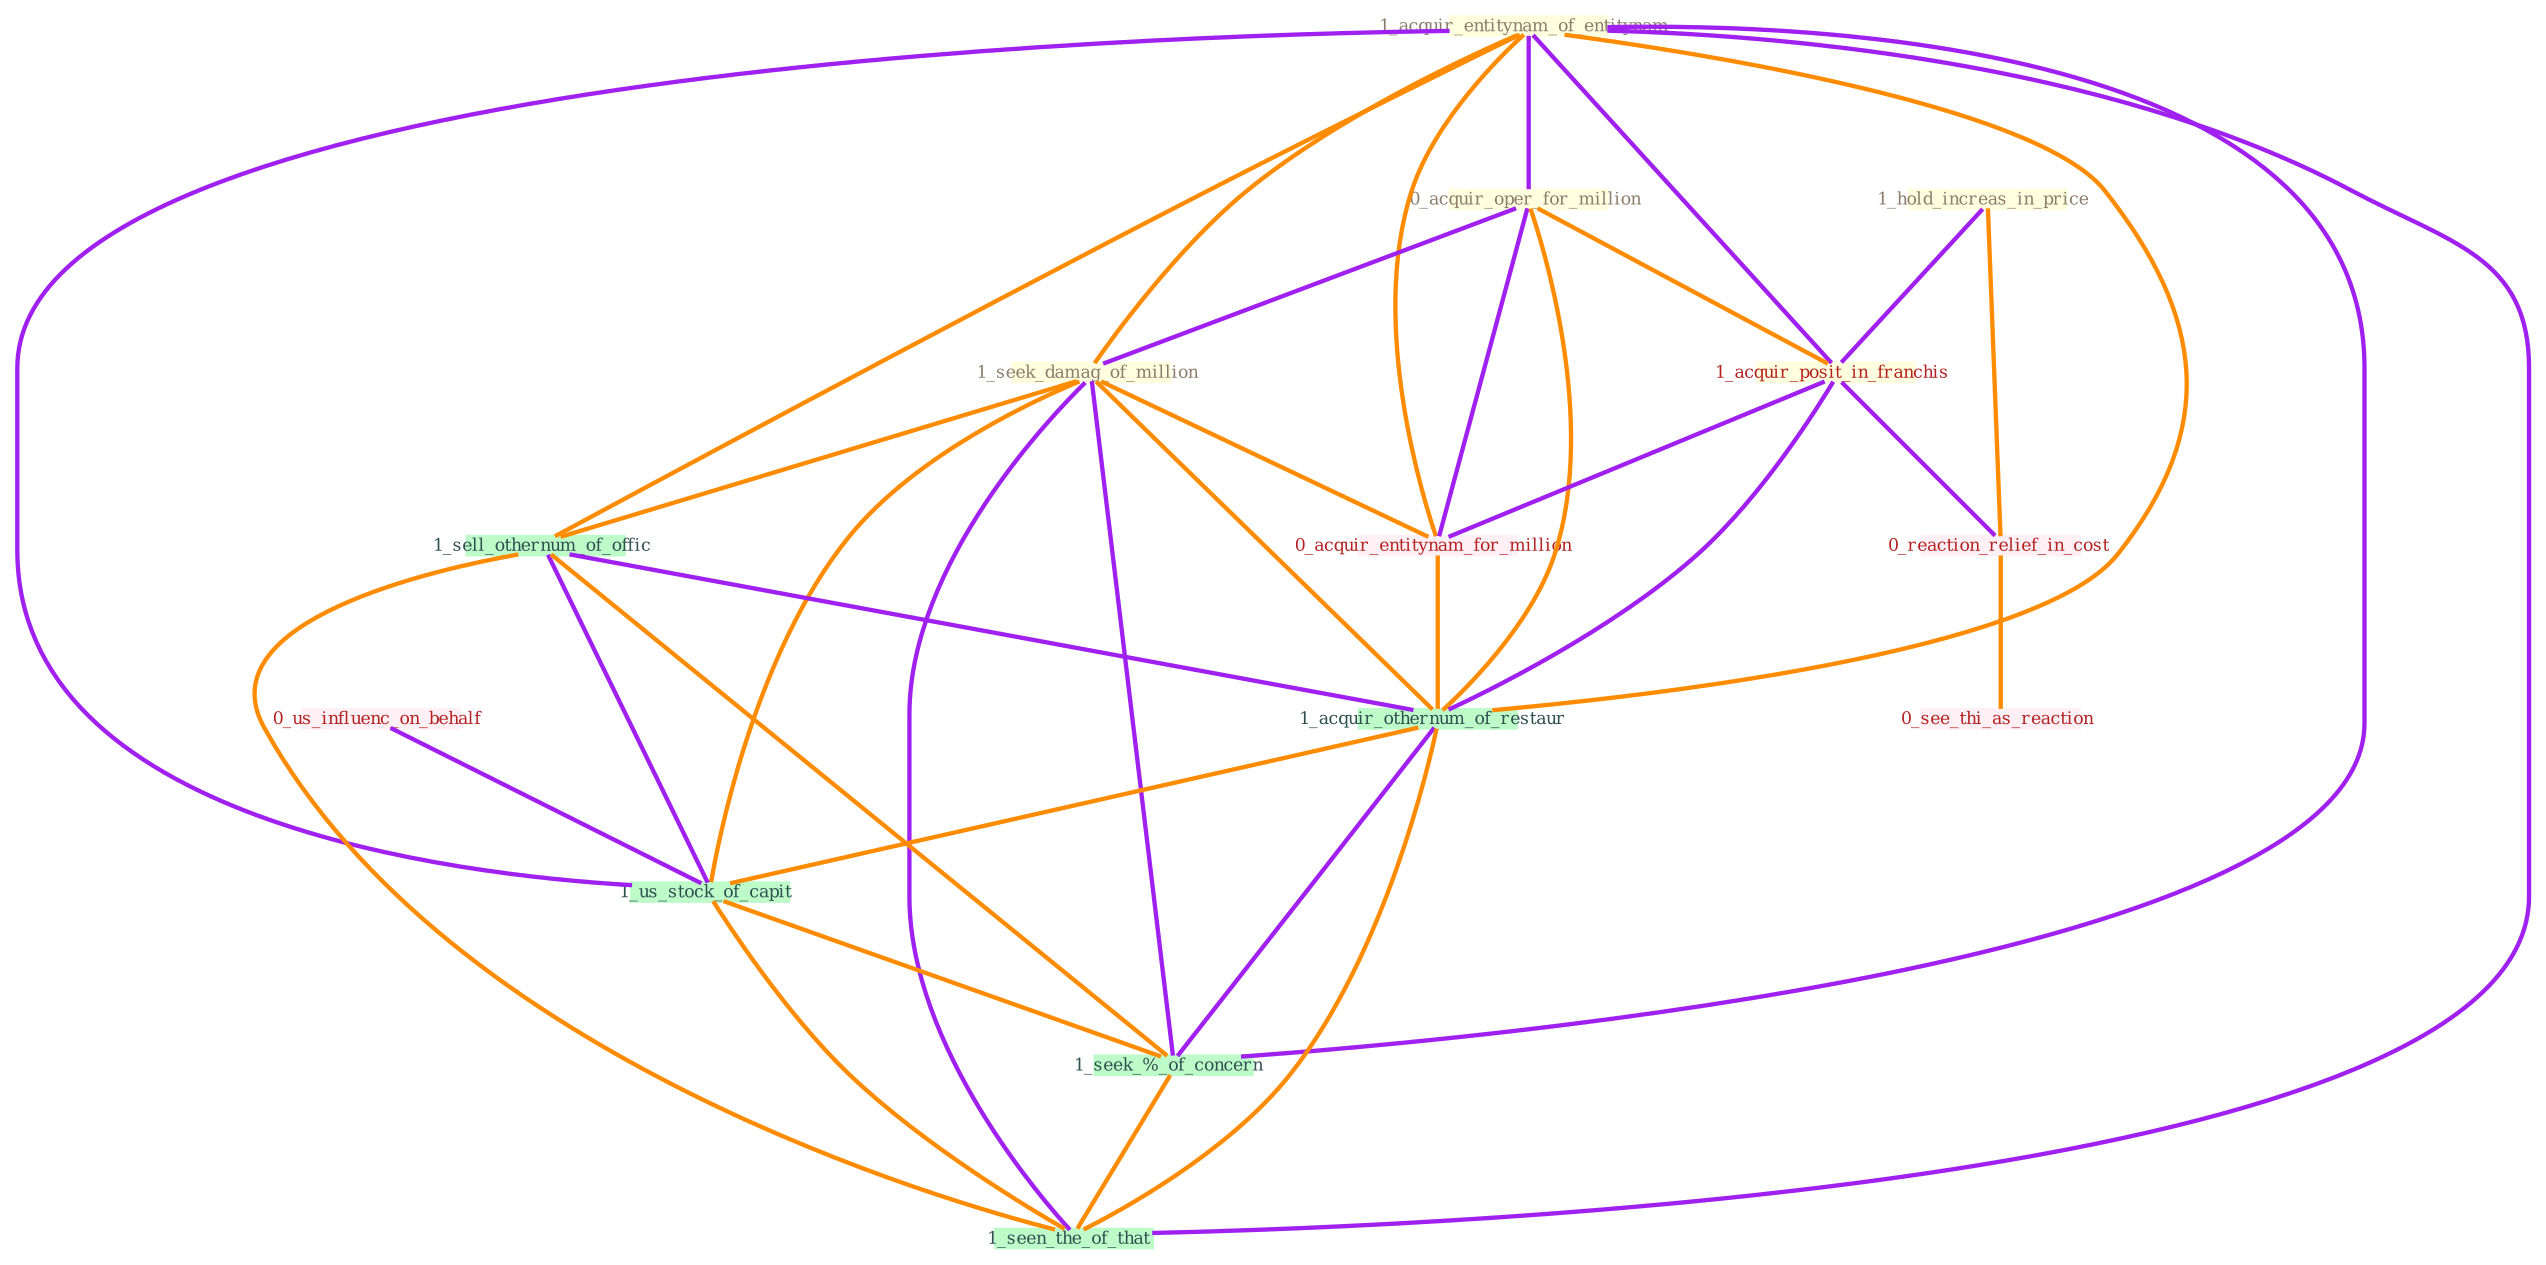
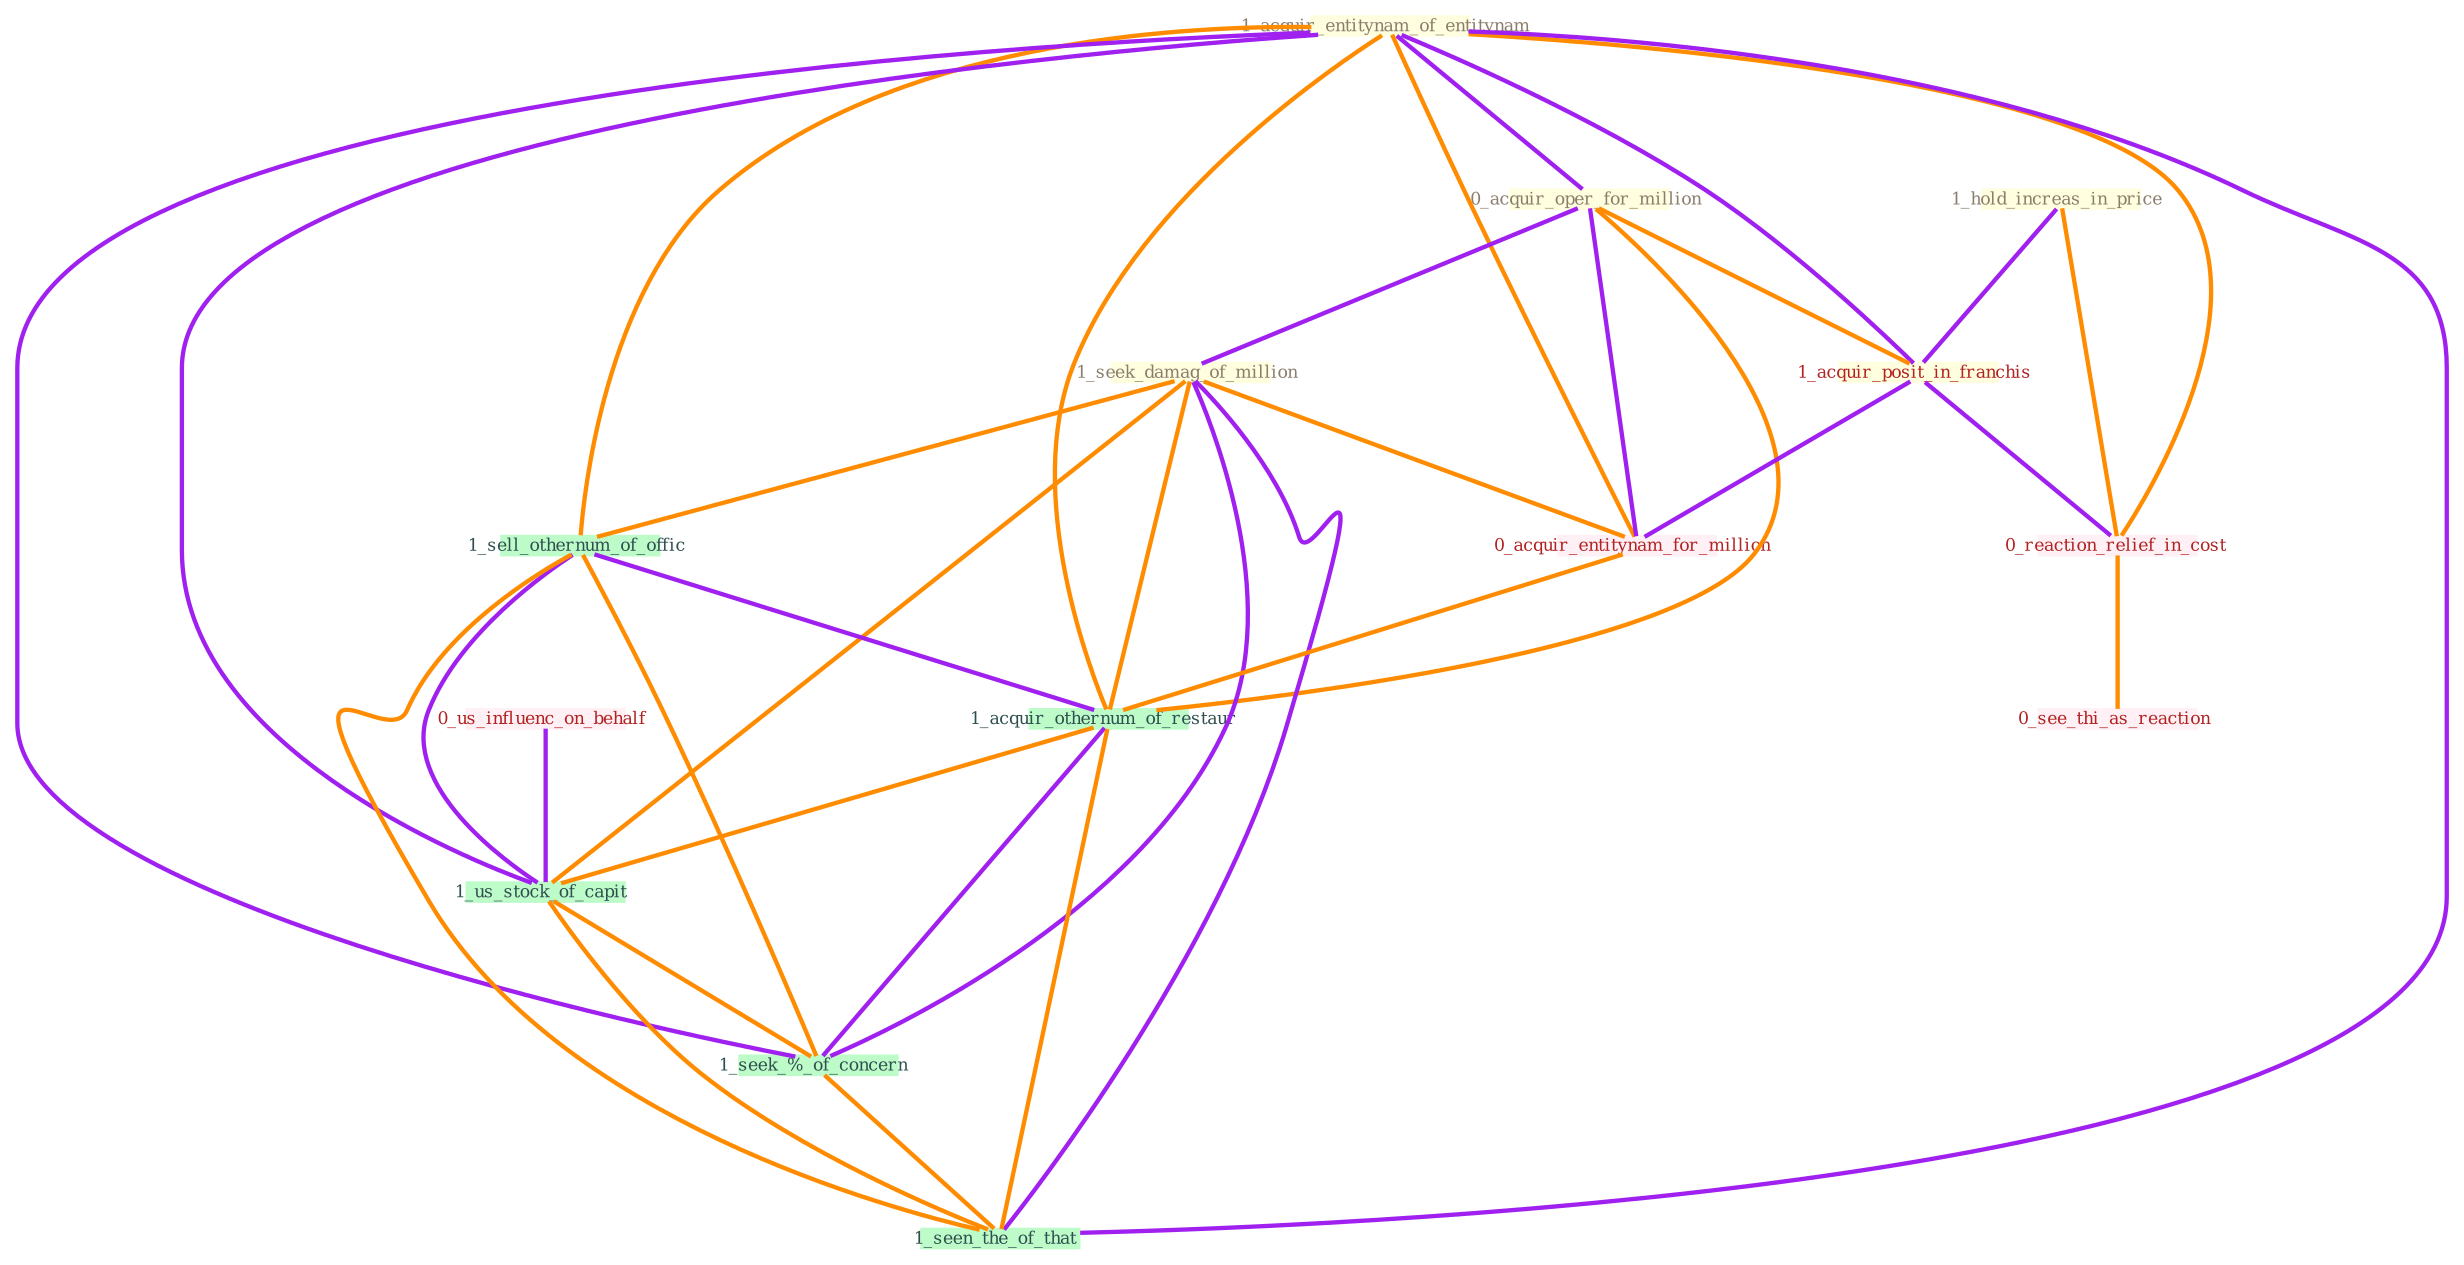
(1217, 218) -> (2184, 200)
(1669, 578) -> none
